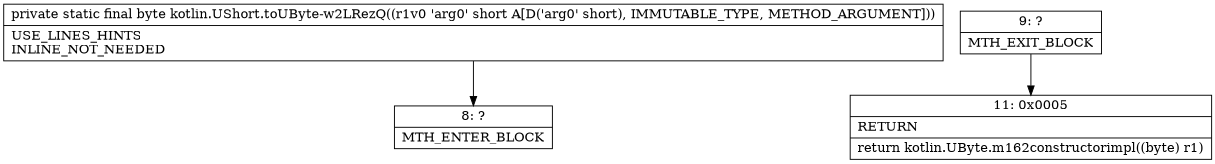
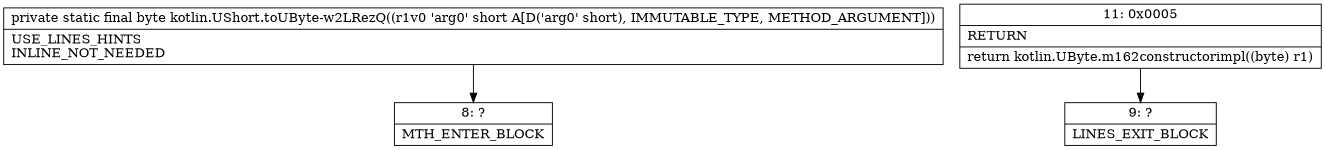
(1031, 43) -> (1141, 134)
(1031, 70) -> (1141, 81)
